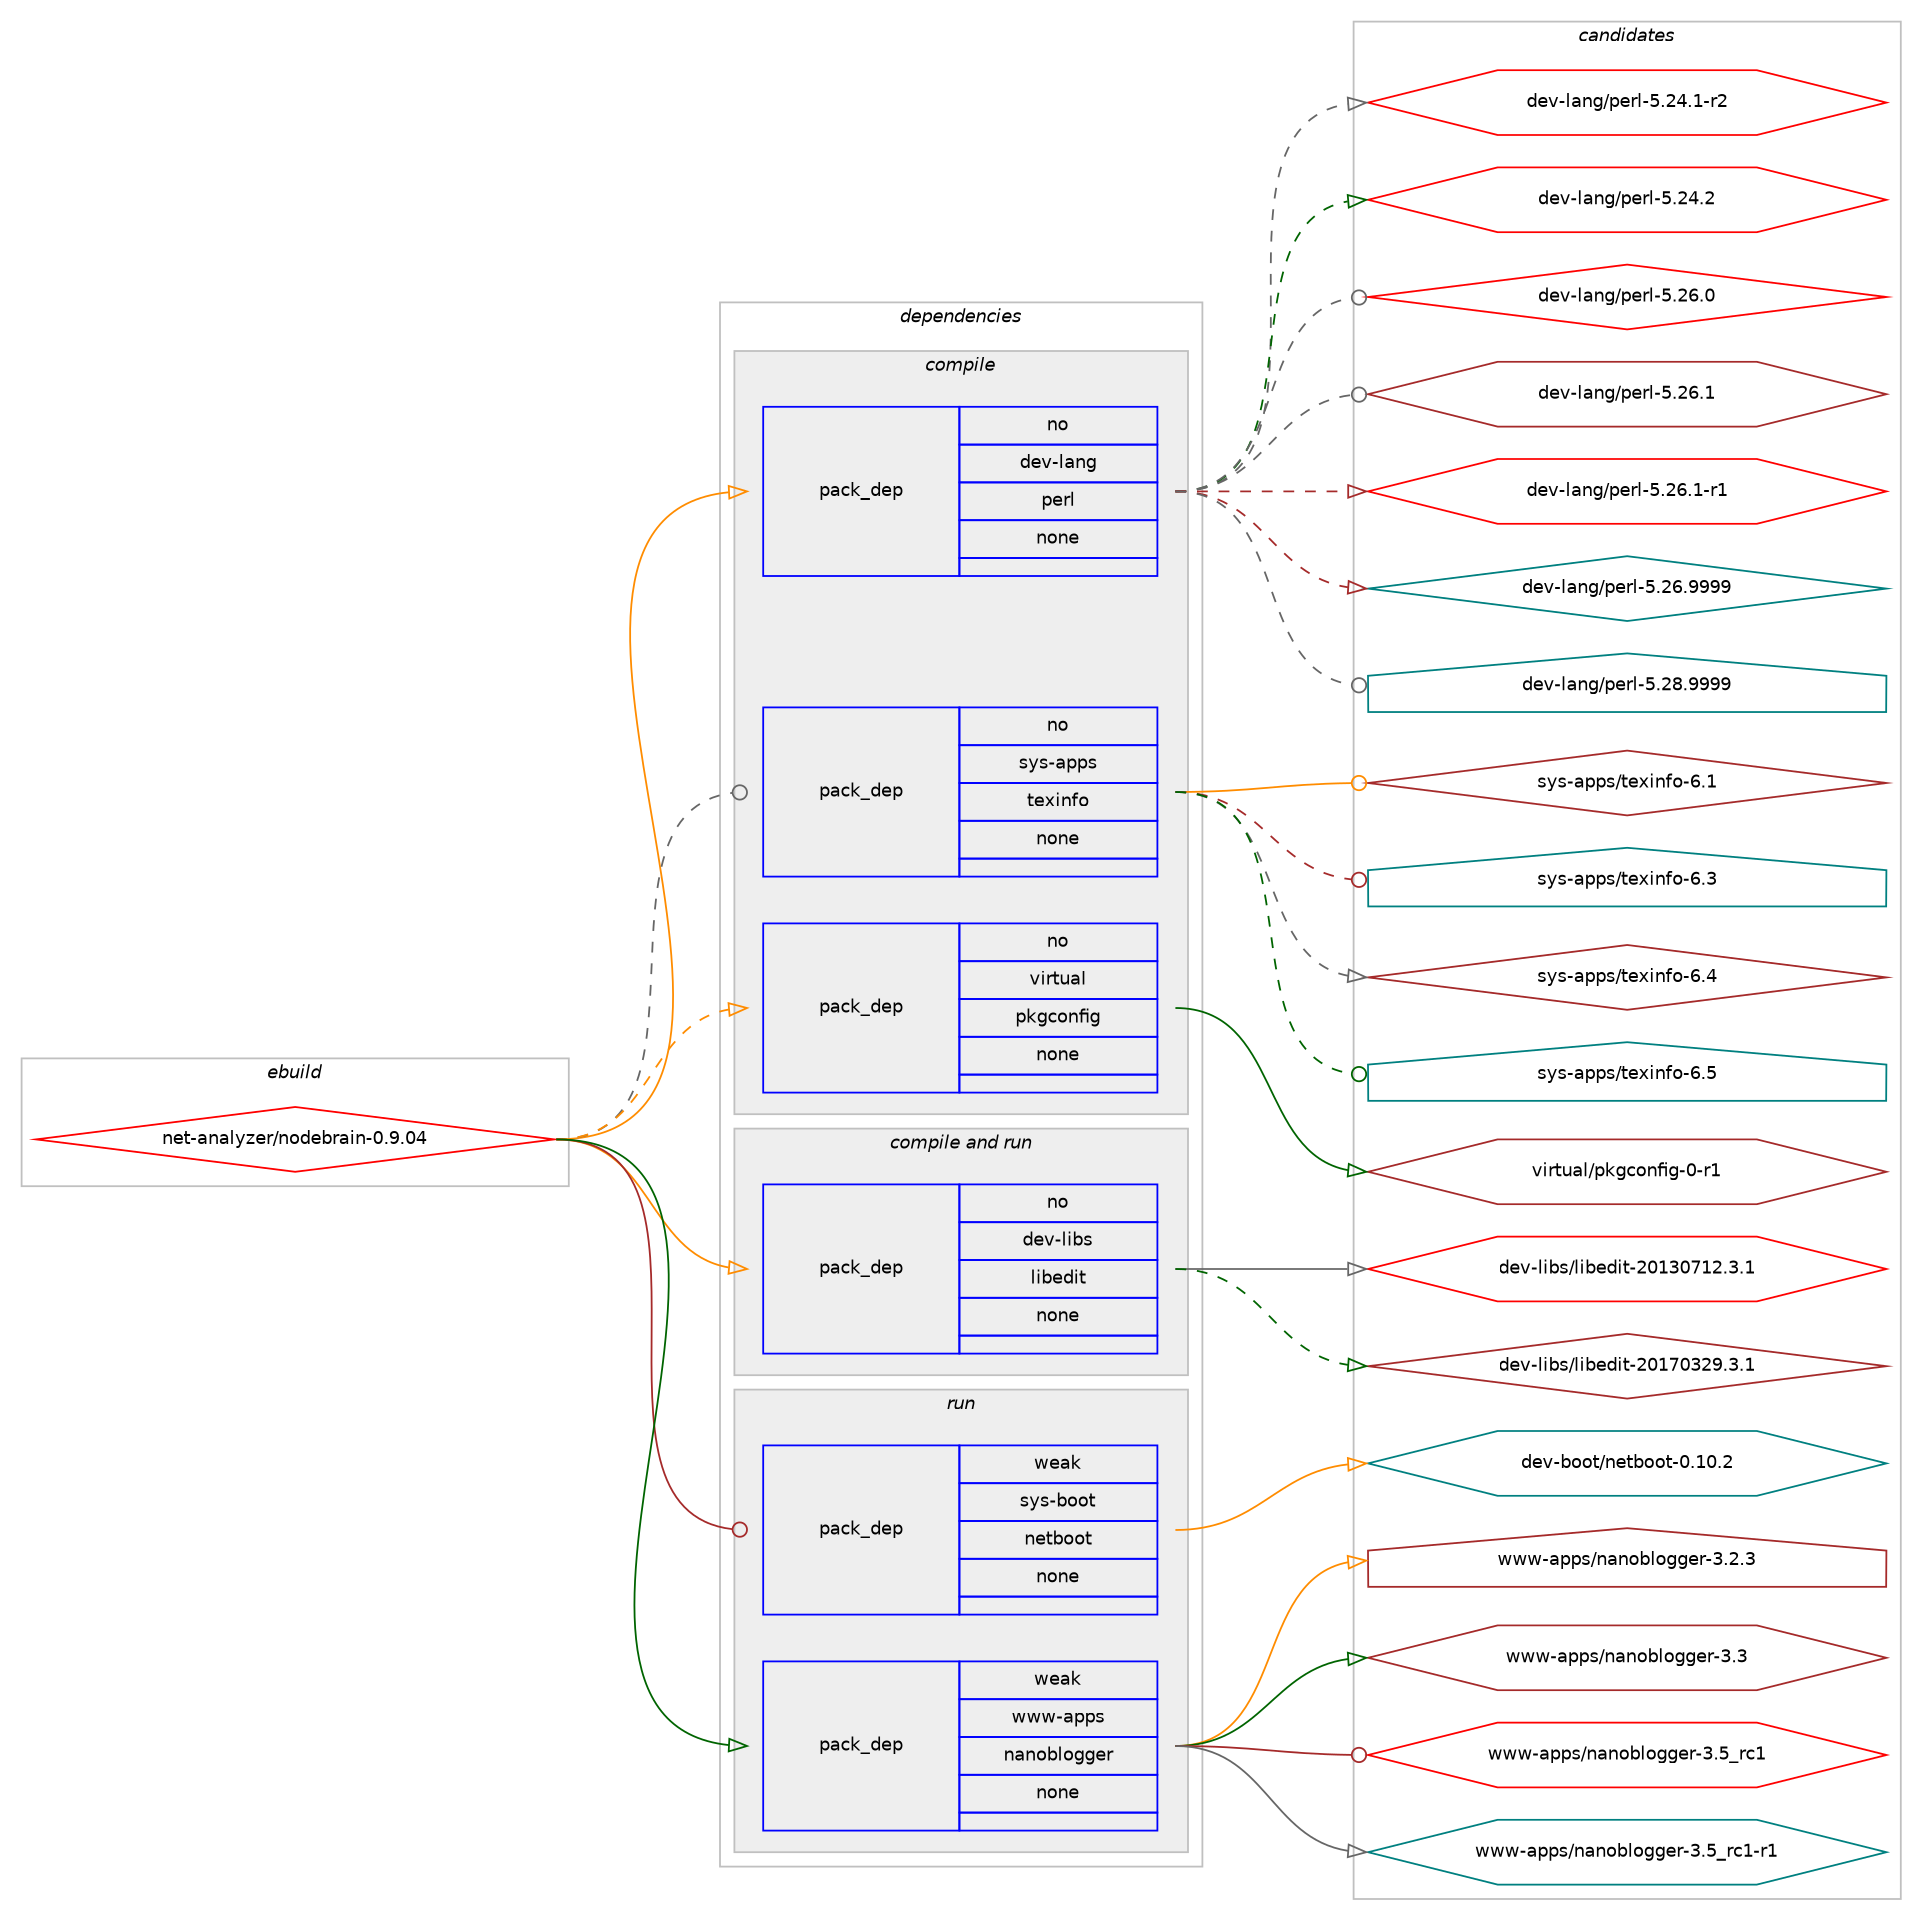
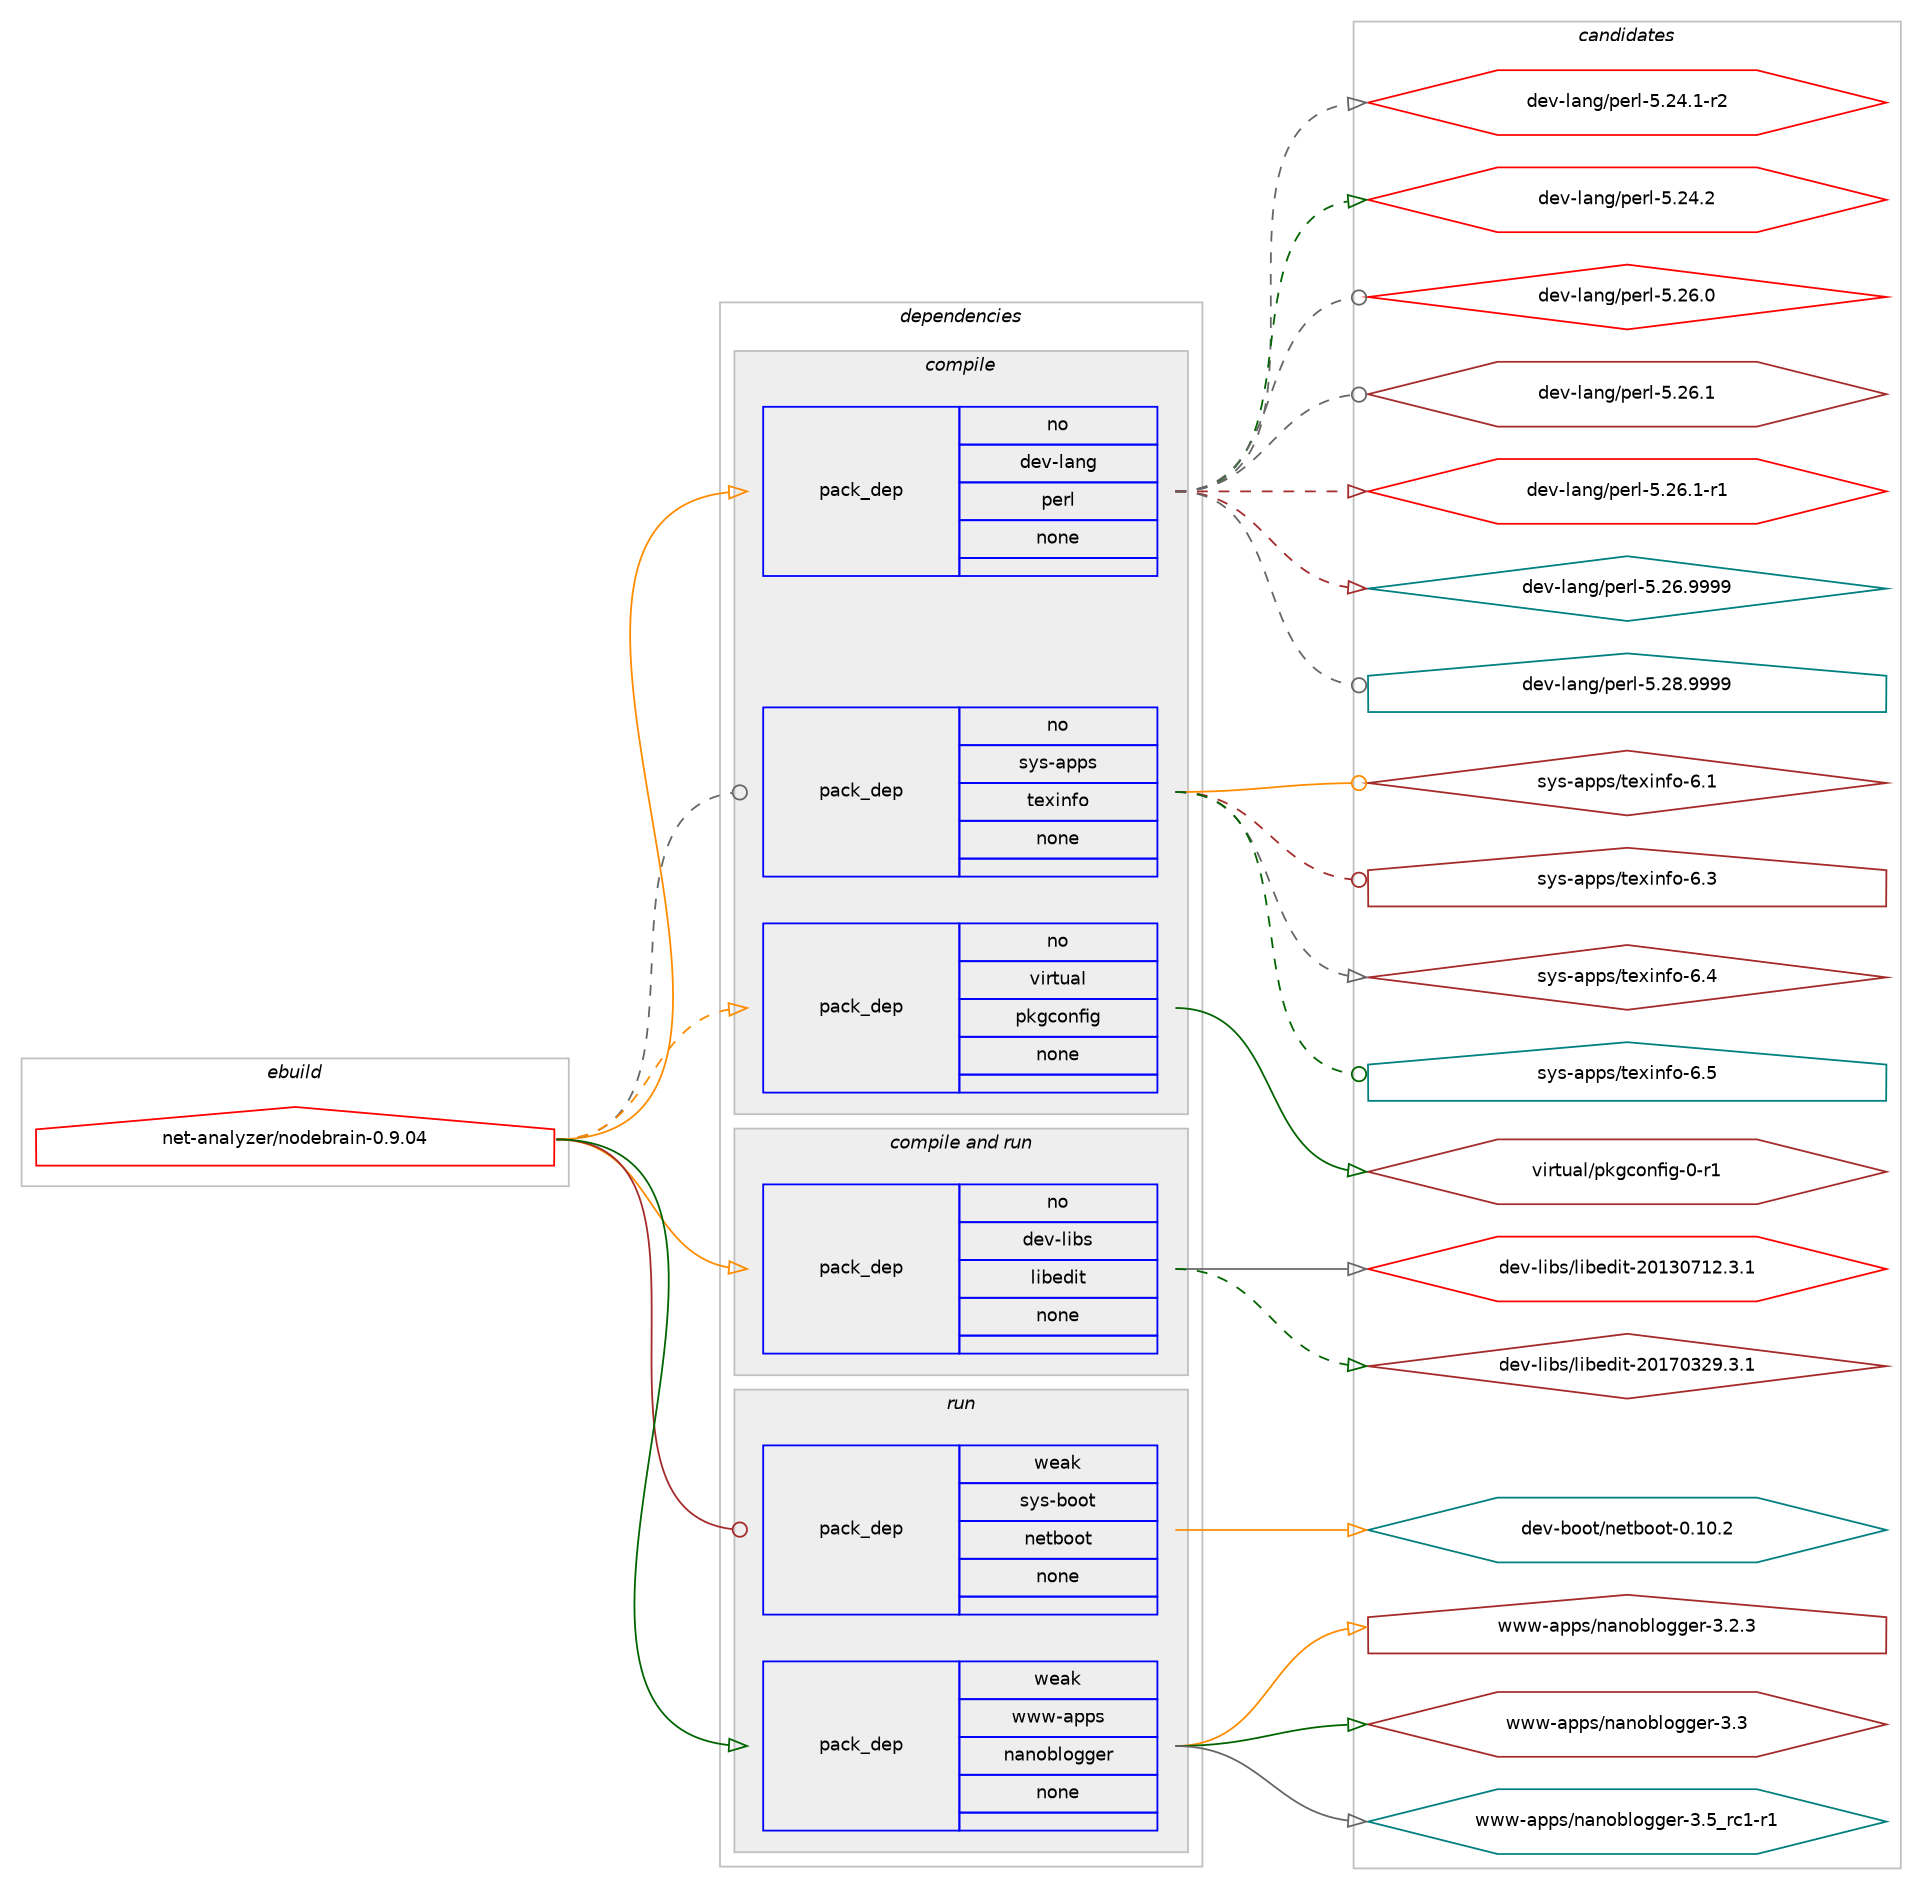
(1627, 880) -> (1627, 880)
(295, 1139) -> (295, 1139)
(1627, 1755) -> none
